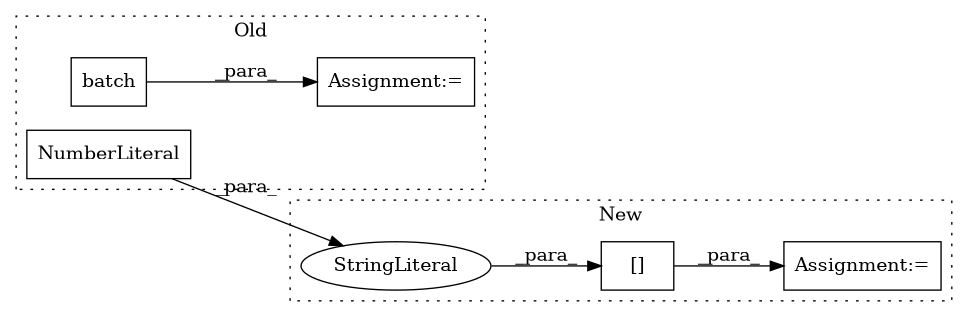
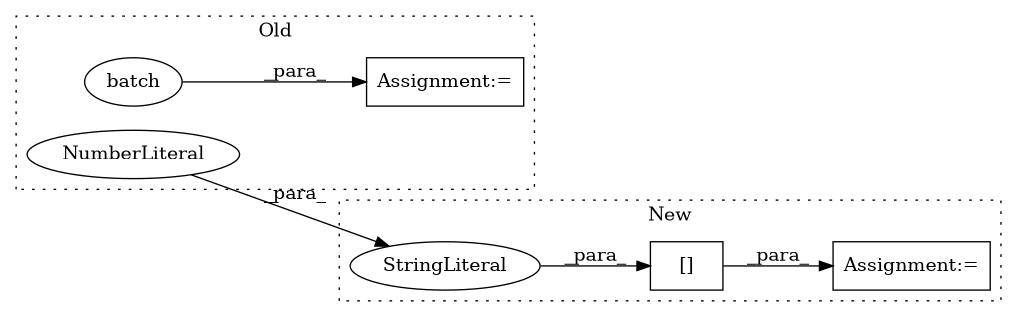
(109, 82) -> (133, 82)
(109, 154) -> (133, 154)
